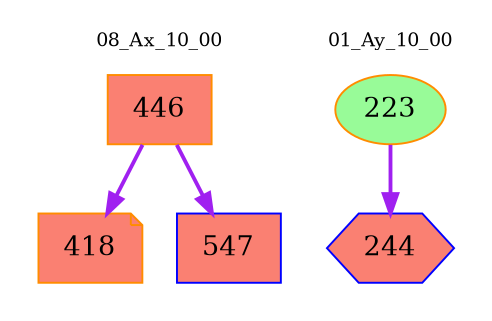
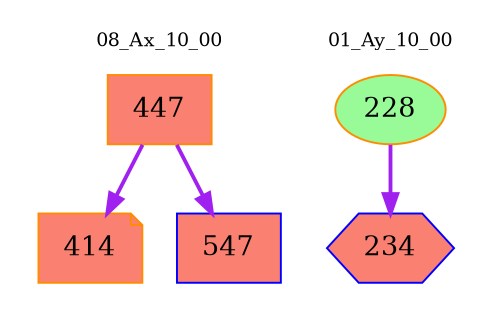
(160, 110) -> (160, 110)
(390, 110) -> (390, 110)
(90, 248) -> (90, 248)
(390, 248) -> (390, 248)
